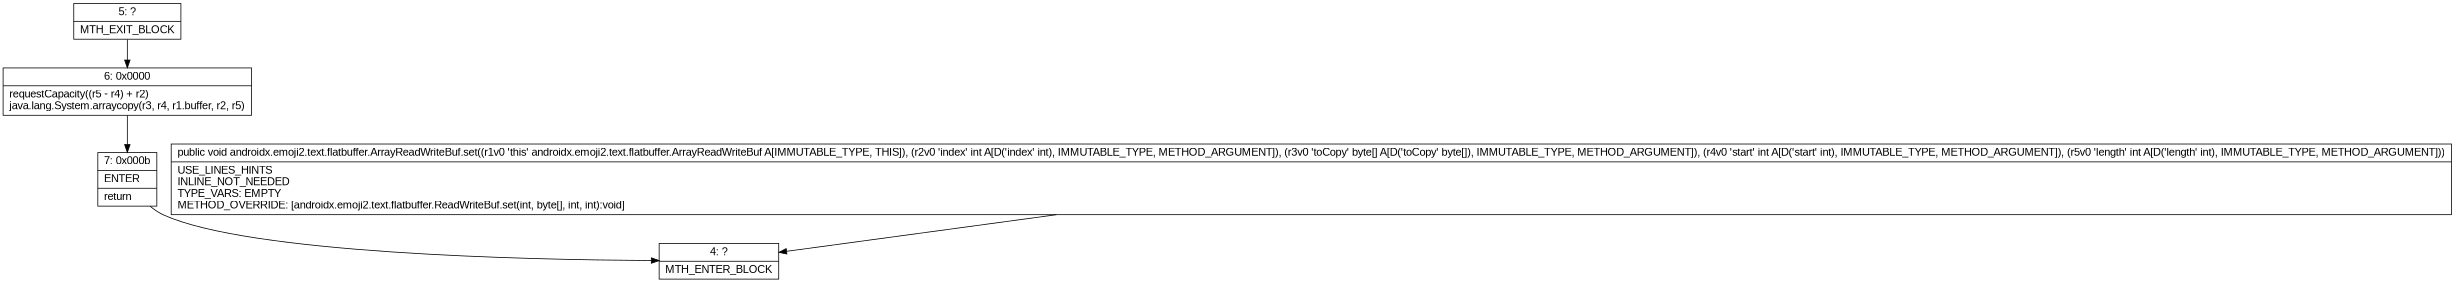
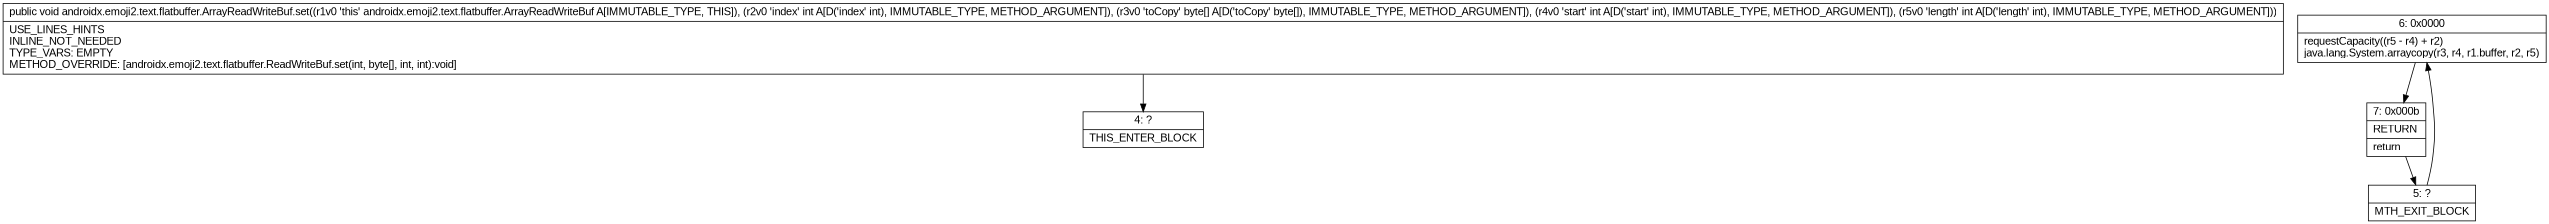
(122, 179) -> (2395, 129)
(398, 252) -> (2409, 167)
(719, 270) -> (1143, 138)
